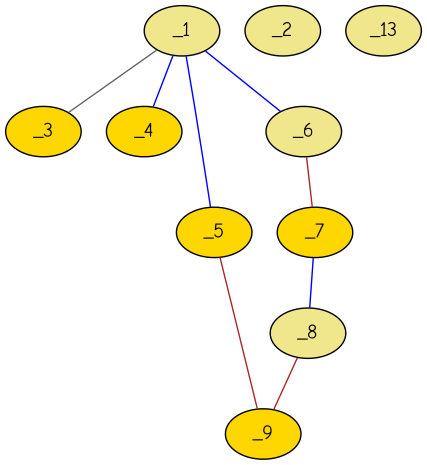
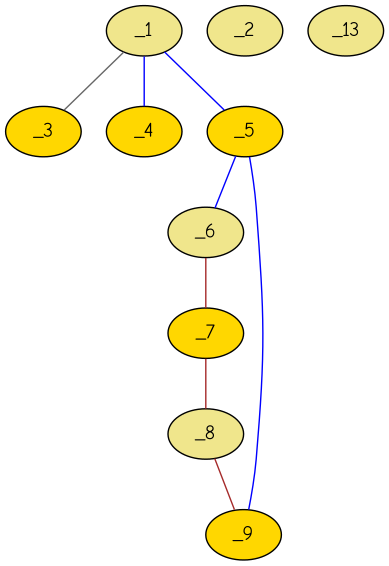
(243, 81) -> (225, 182)
(311, 283) -> (206, 384)
(239, 333) -> (263, 333)
